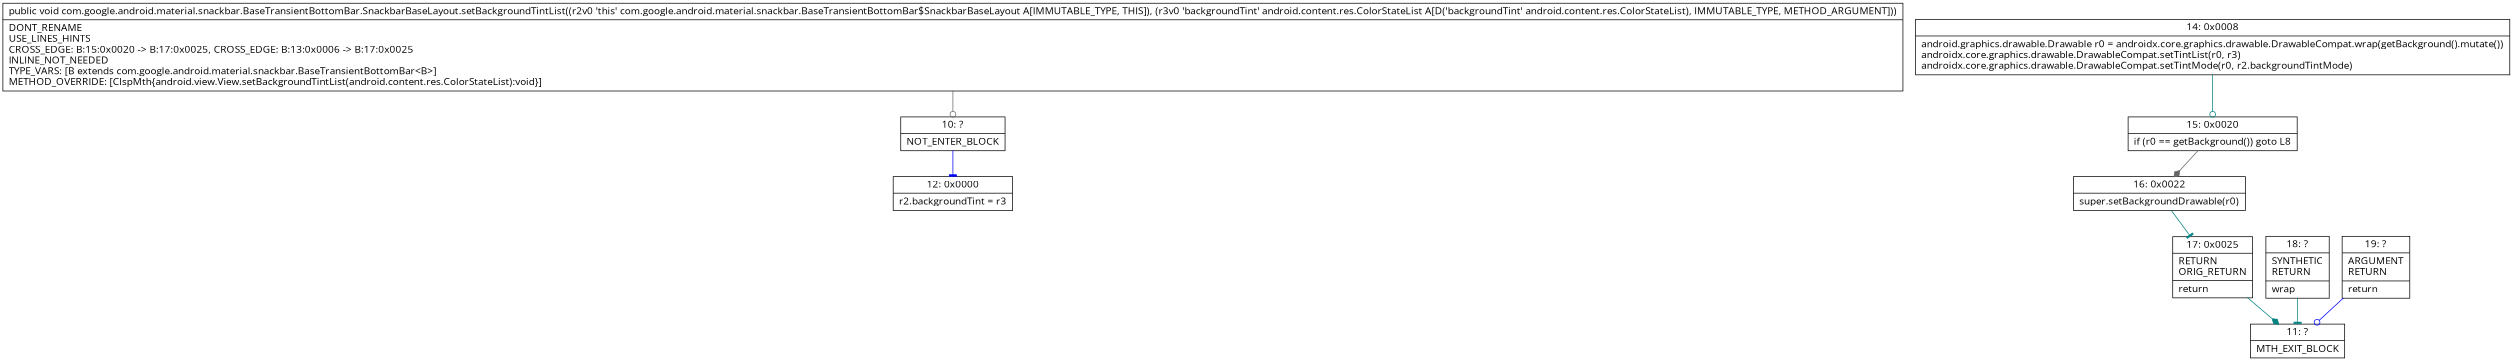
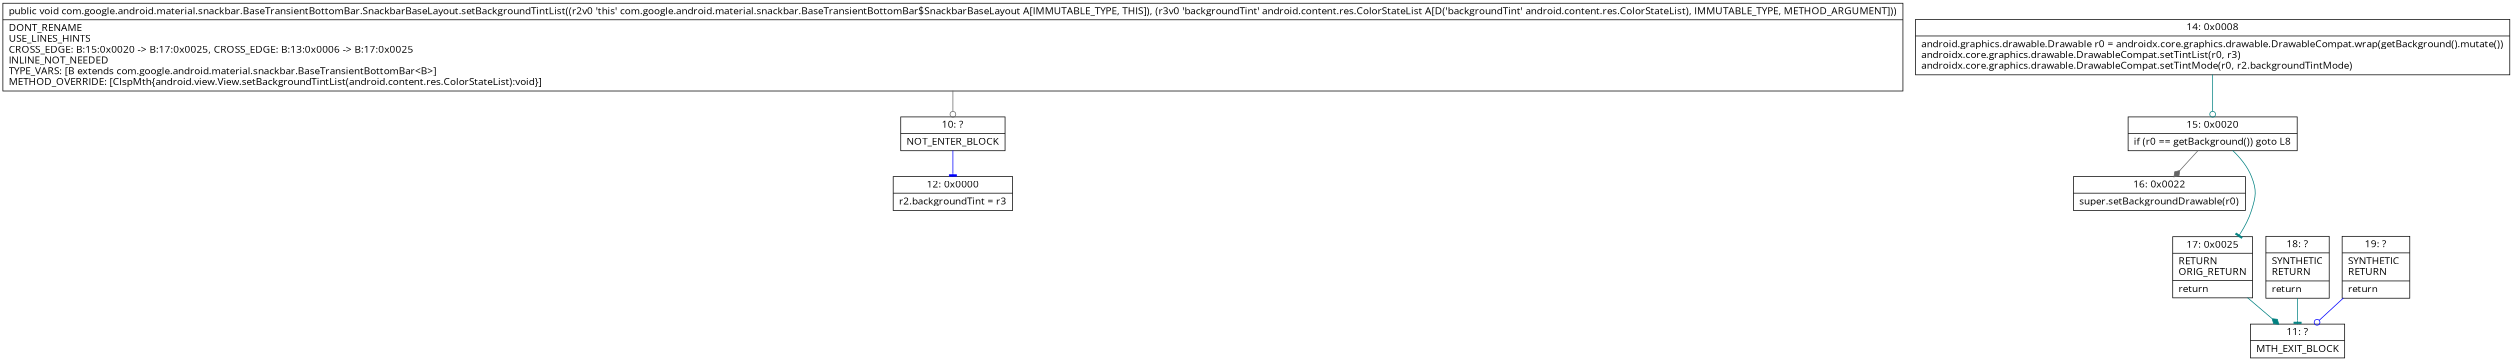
(2180, 222) -> (2255, 190)
(2376, 261) -> (2374, 261)
(2284, 289) -> (2287, 289)
